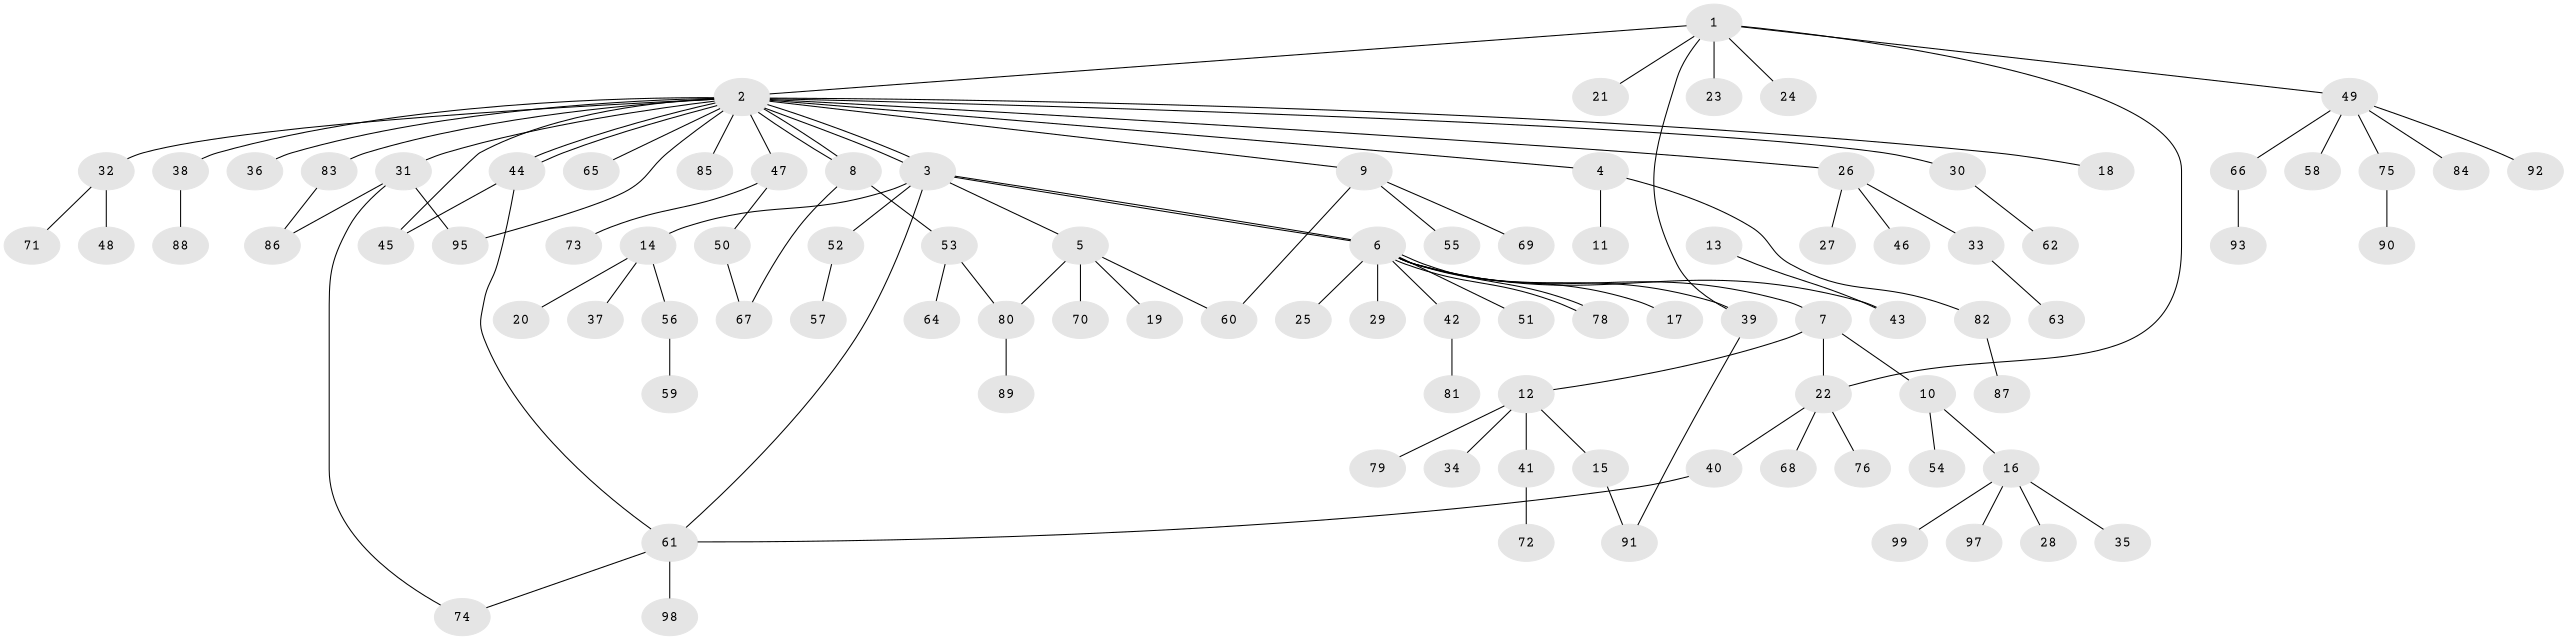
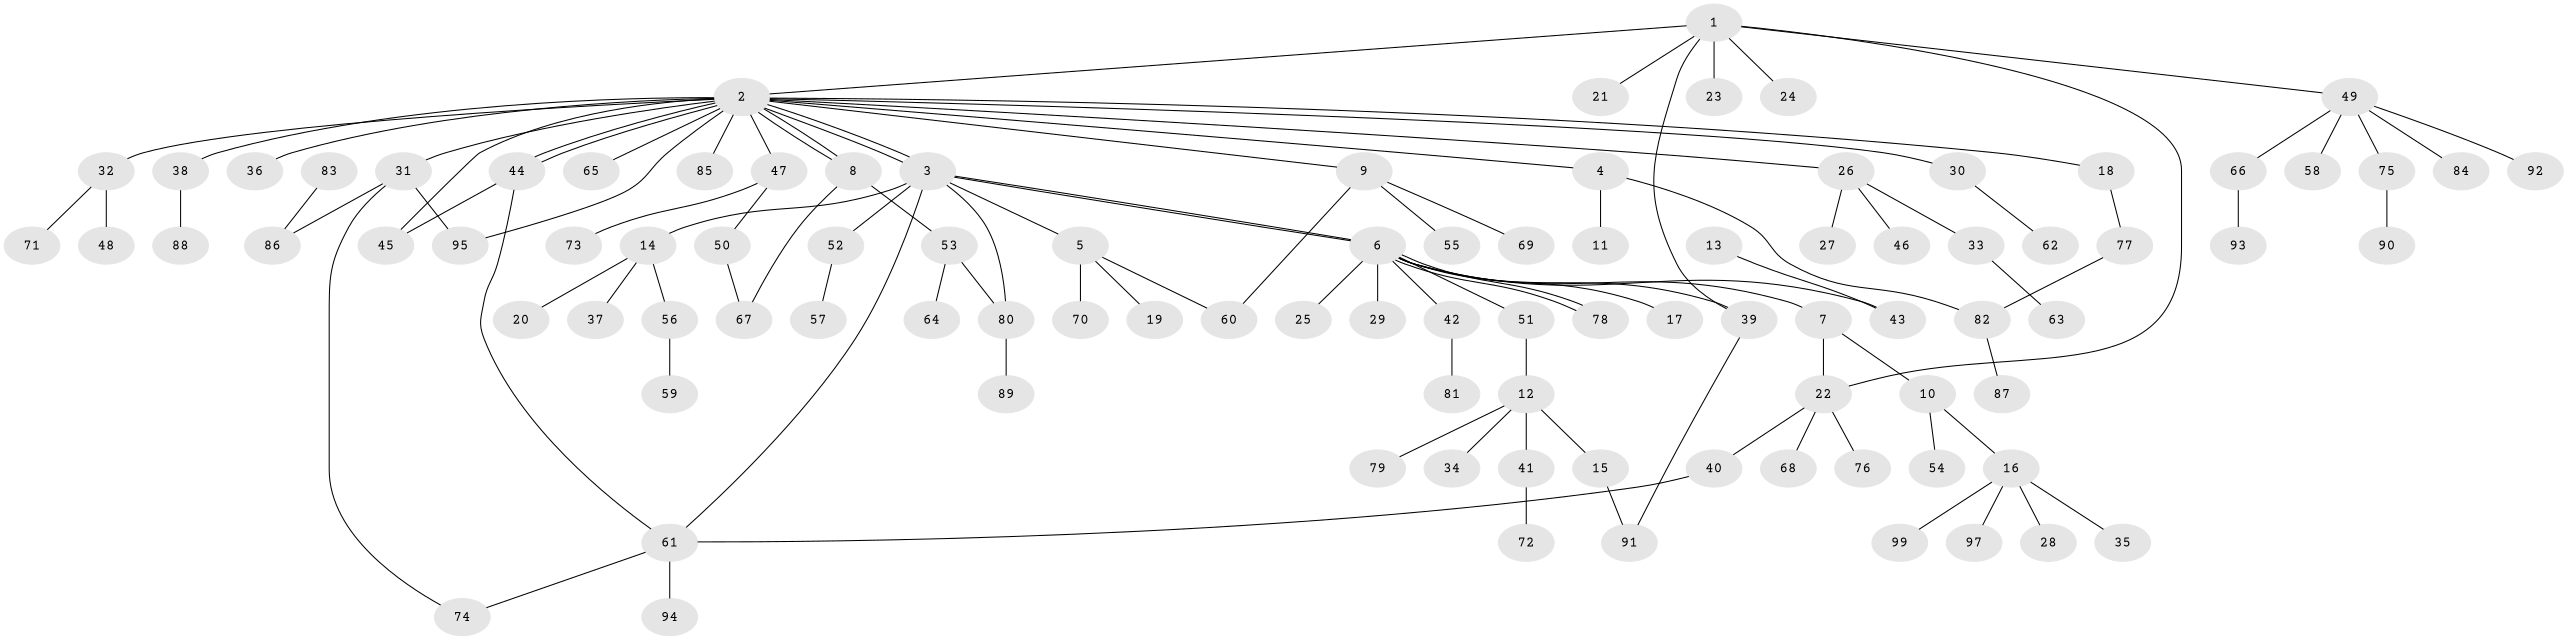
(530, 118) -> none
none -> (2125, 246)
(1043, 283) -> (991, 236)
(1679, 367) -> (1526, 357)
(670, 617) -> (670, 617)
